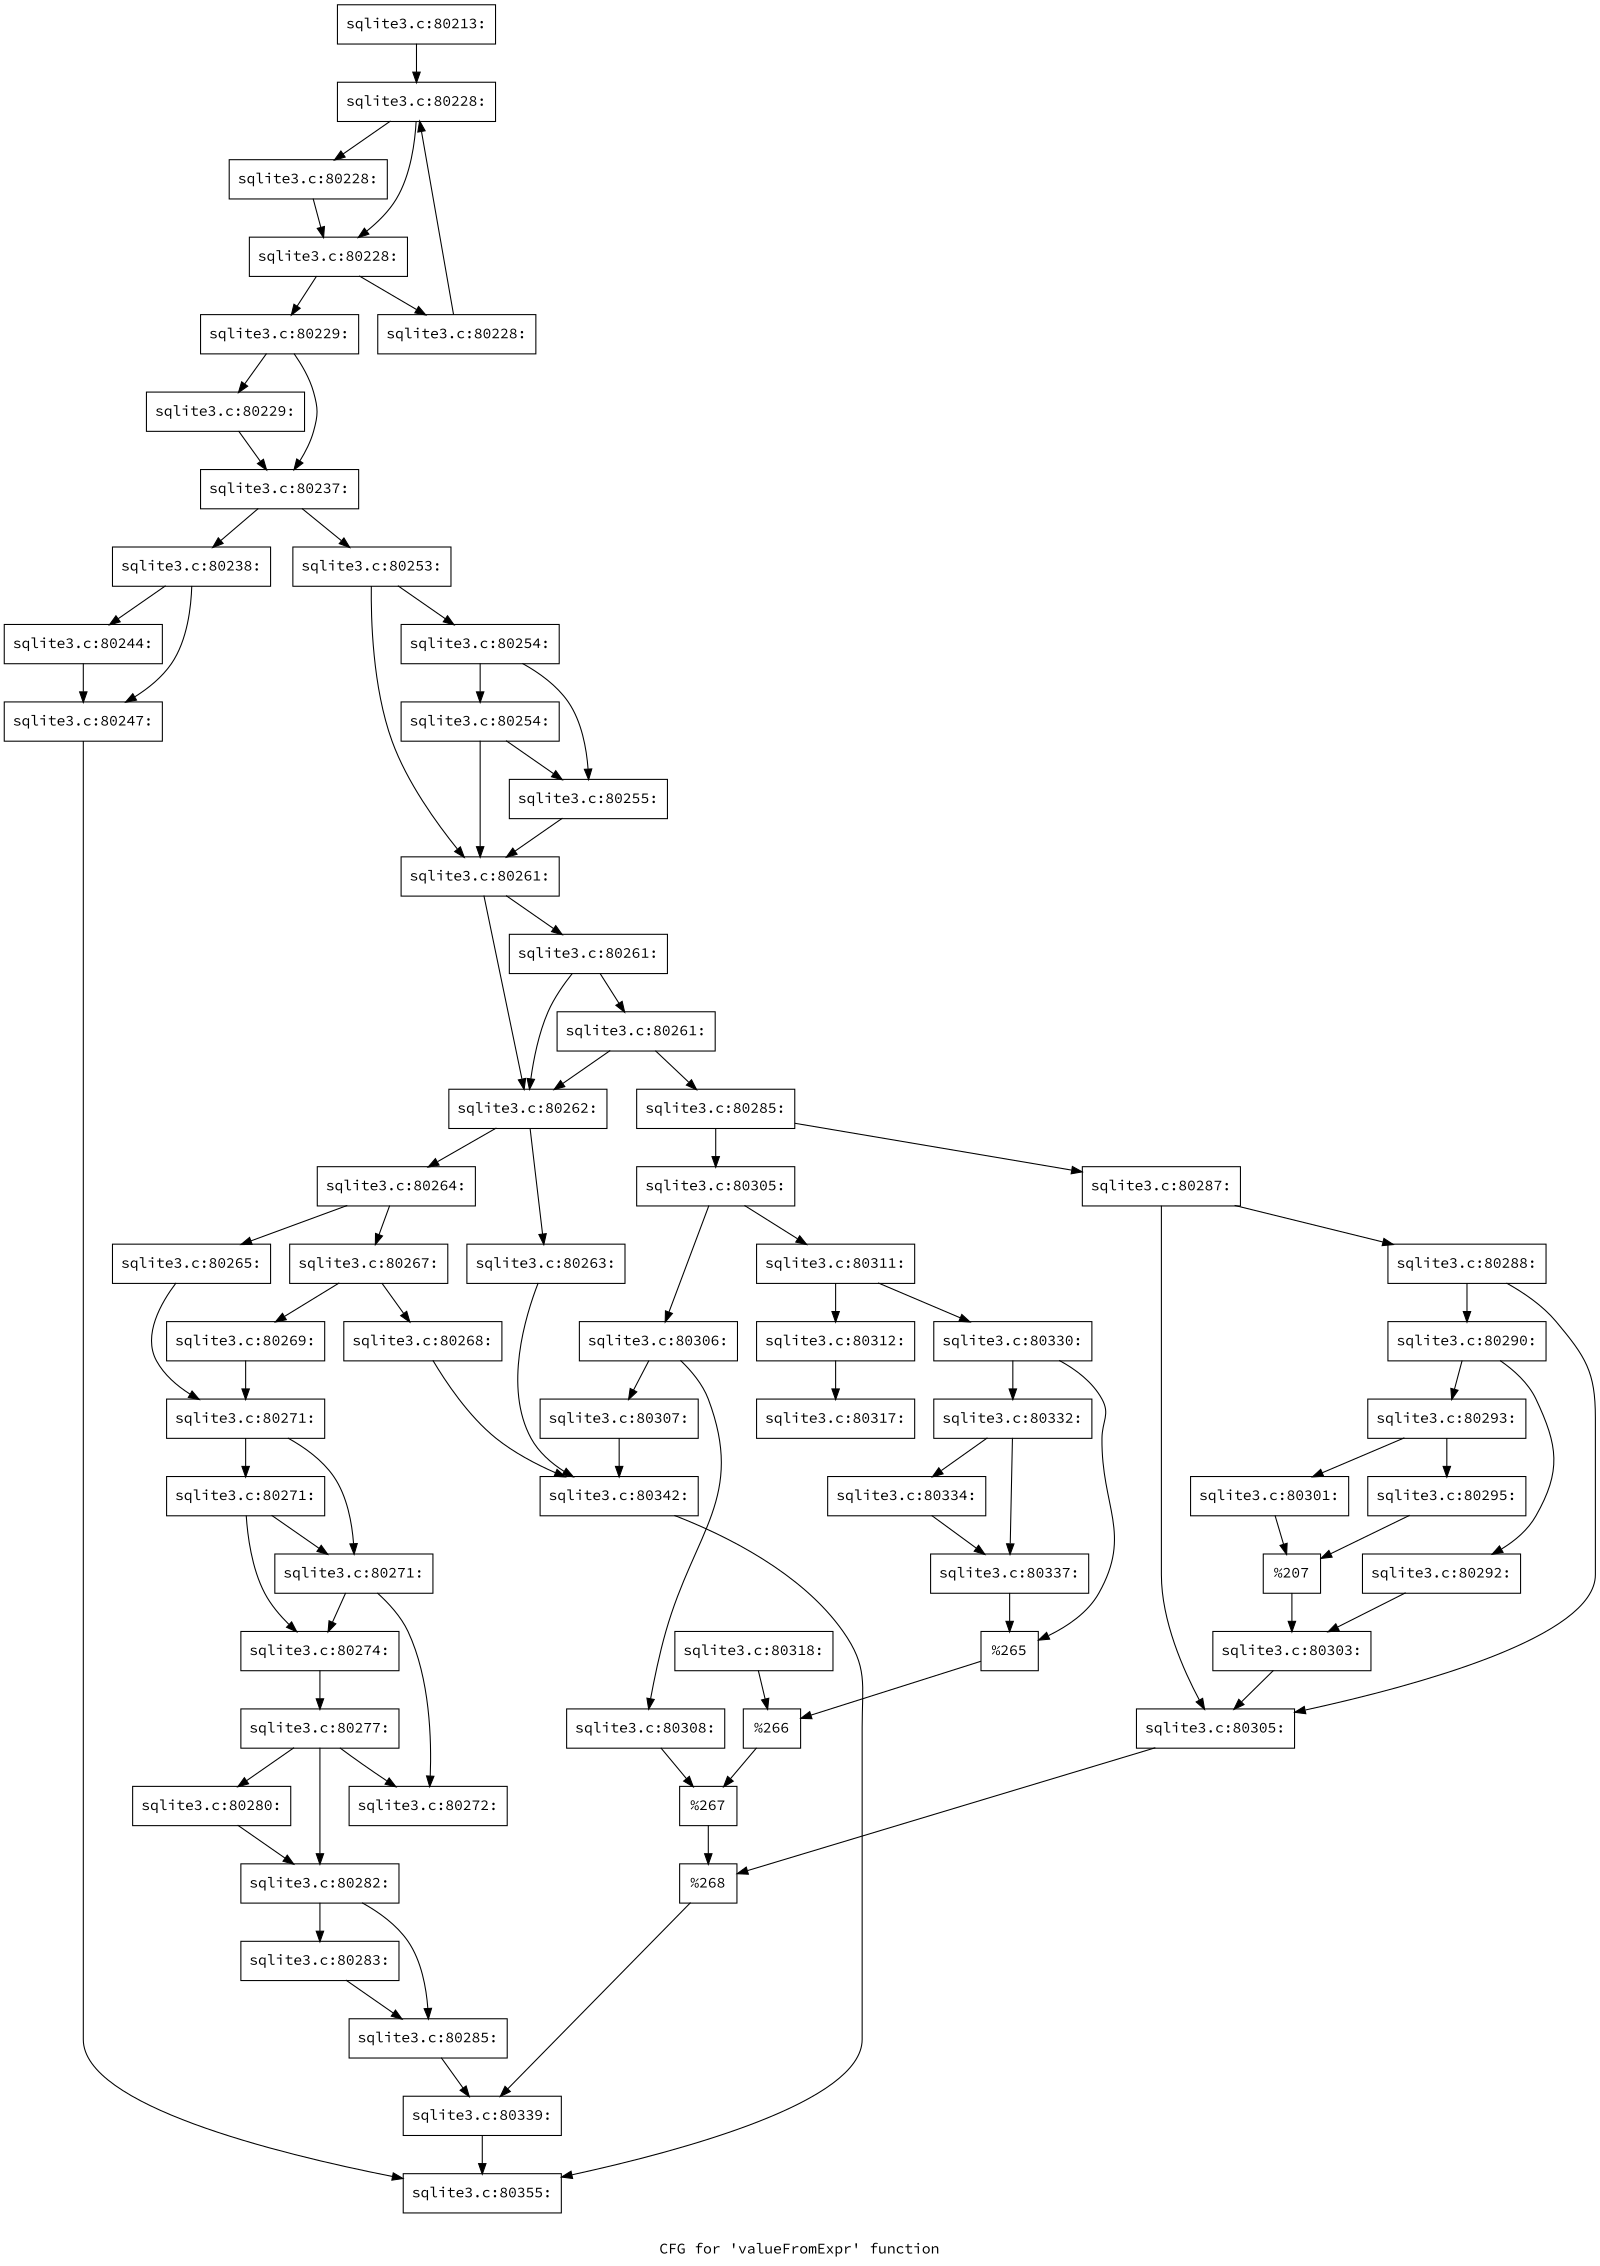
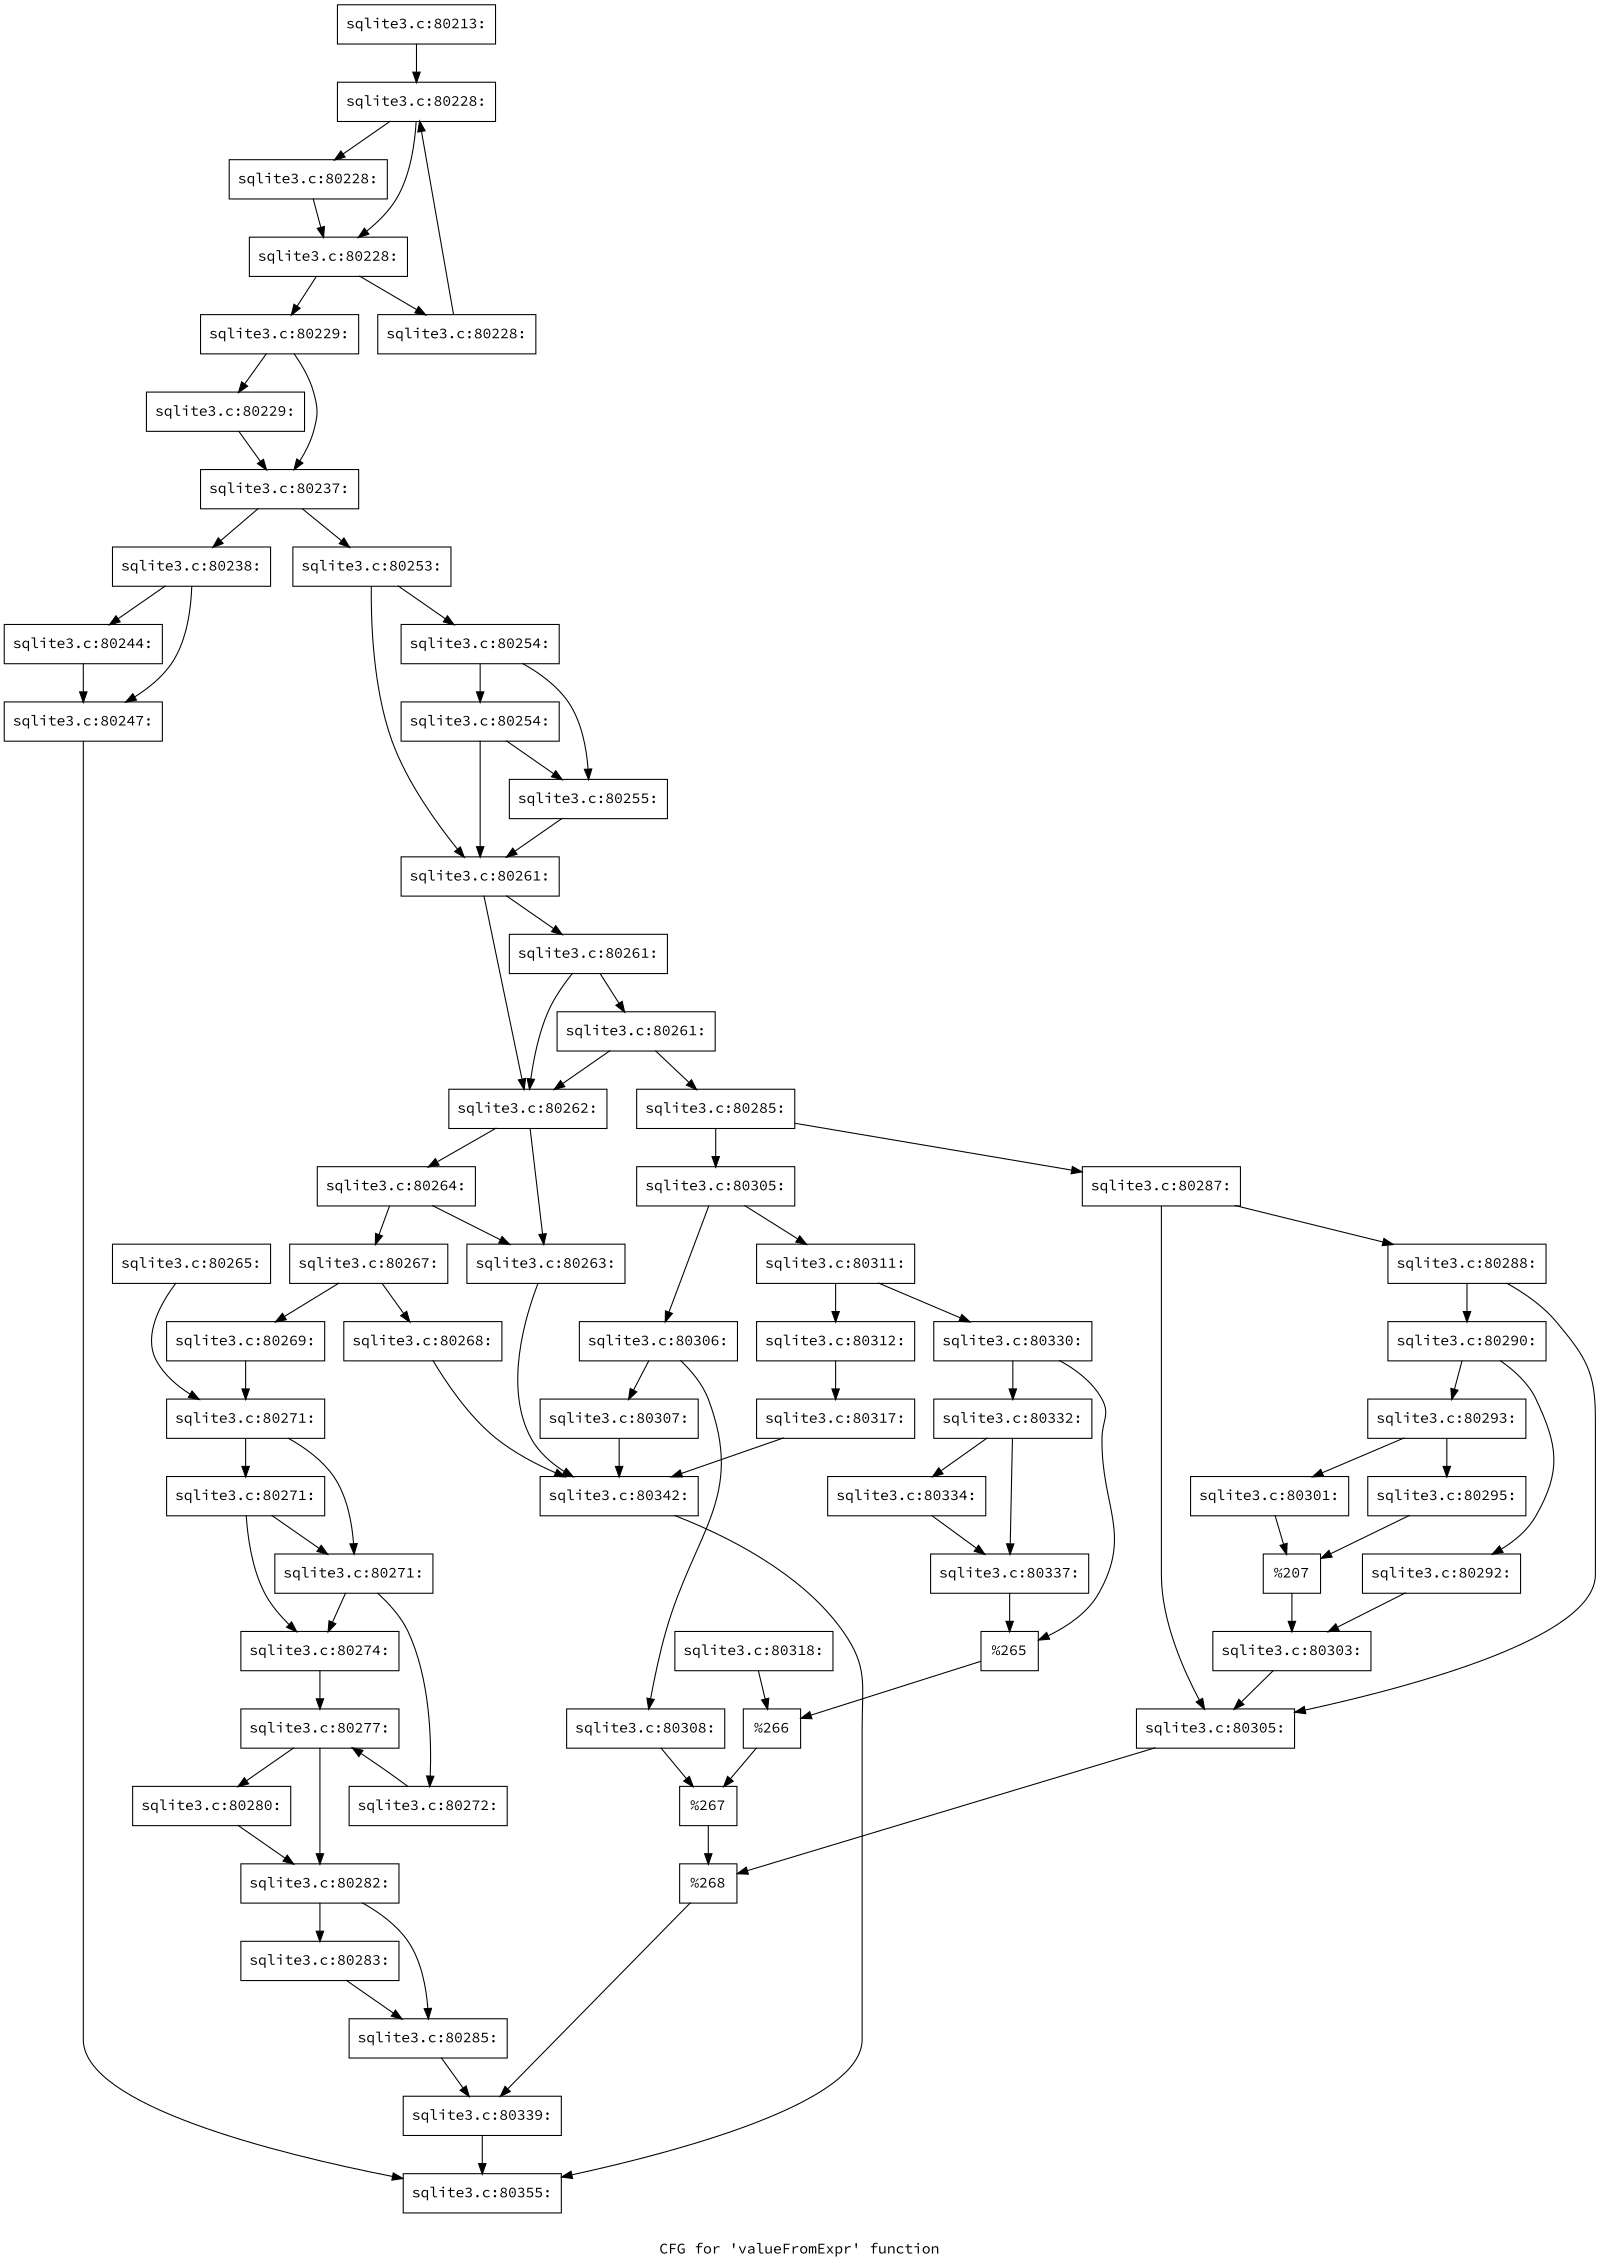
(299, 1223) -> (466, 1223)
none -> (733, 1456)
(363, 1765) -> (385, 1770)
